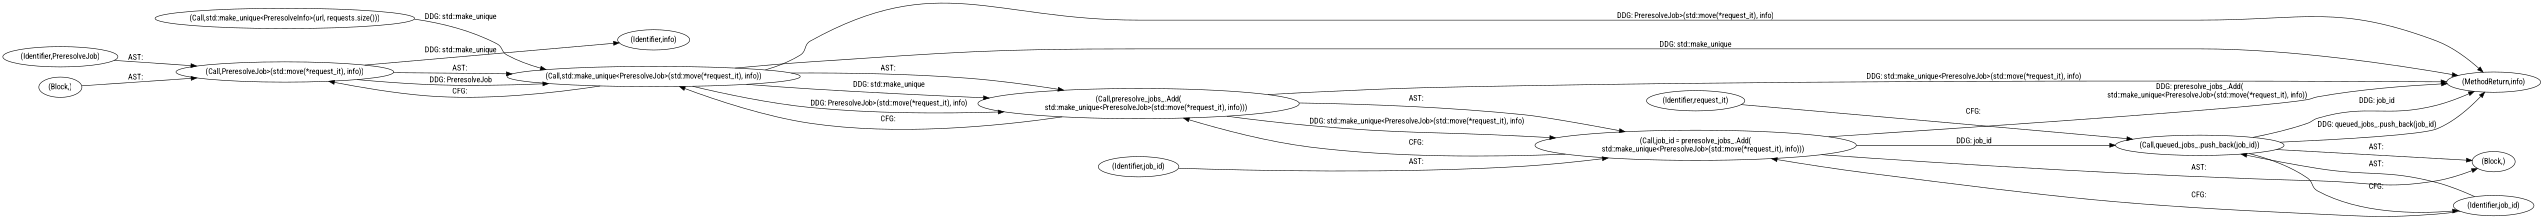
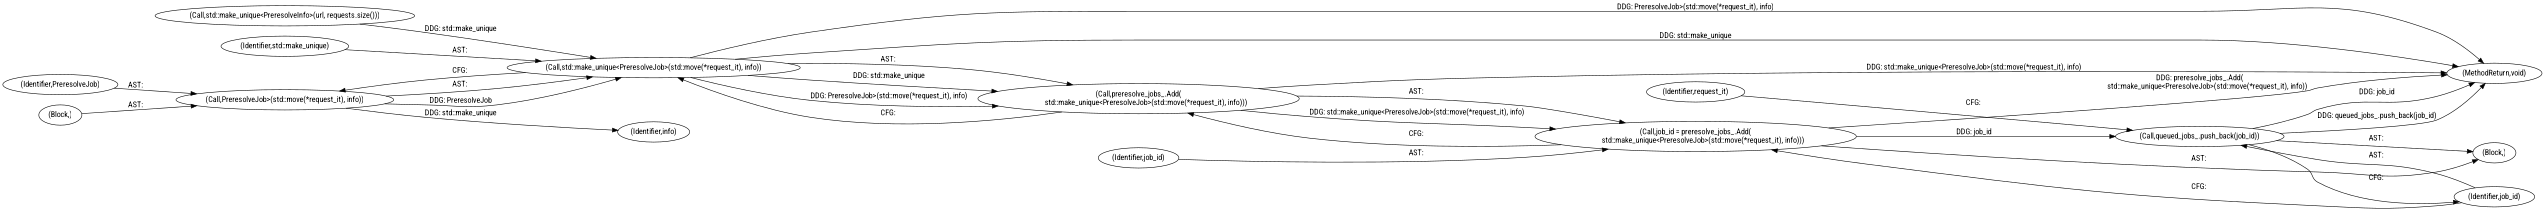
none -> (285, 46)
(2494, 82) -> (2494, 73)
